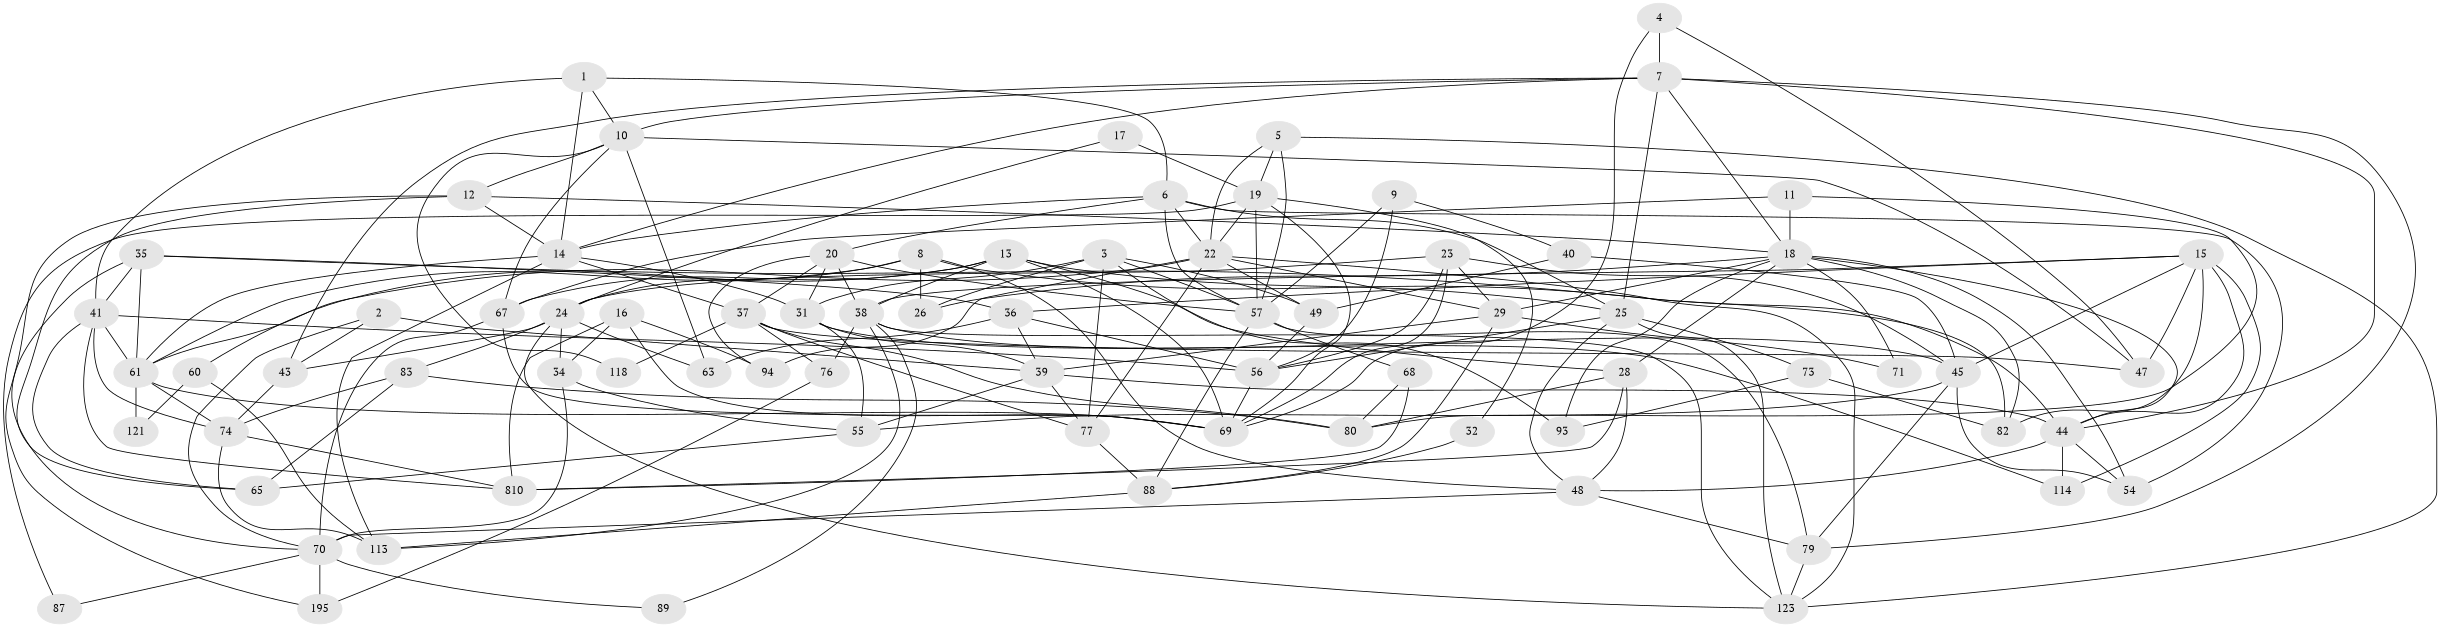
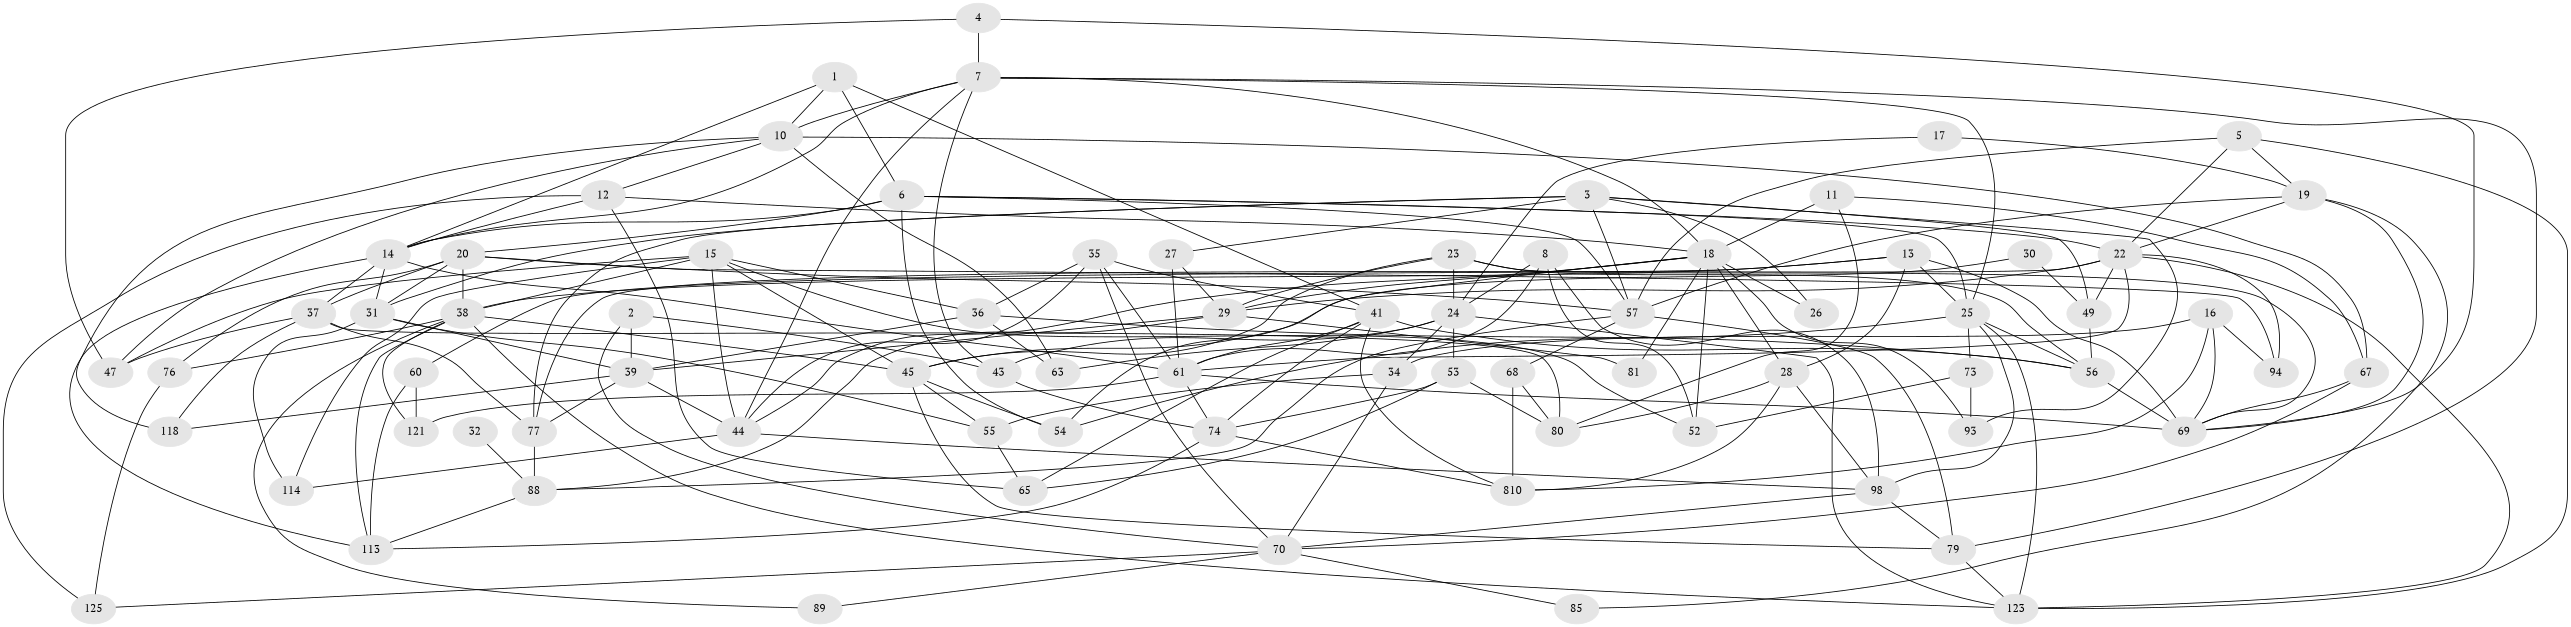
(1394, 195) -> none
(1412, 220) -> none
none -> (1171, 254)
(1569, 254) -> (2030, 254)
(752, 278) -> none
(921, 284) -> none
(779, 339) -> (326, 285)
none -> (386, 360)
(407, 373) -> (1454, 373)
(1899, 373) -> (1634, 373)
(936, 407) -> (401, 402)
(2003, 432) -> (1695, 432)
(2096, 461) -> (1314, 367)
(1578, 491) -> (1877, 491)
(60, 609) -> (1577, 609)
(320, 609) -> (94, 609)
